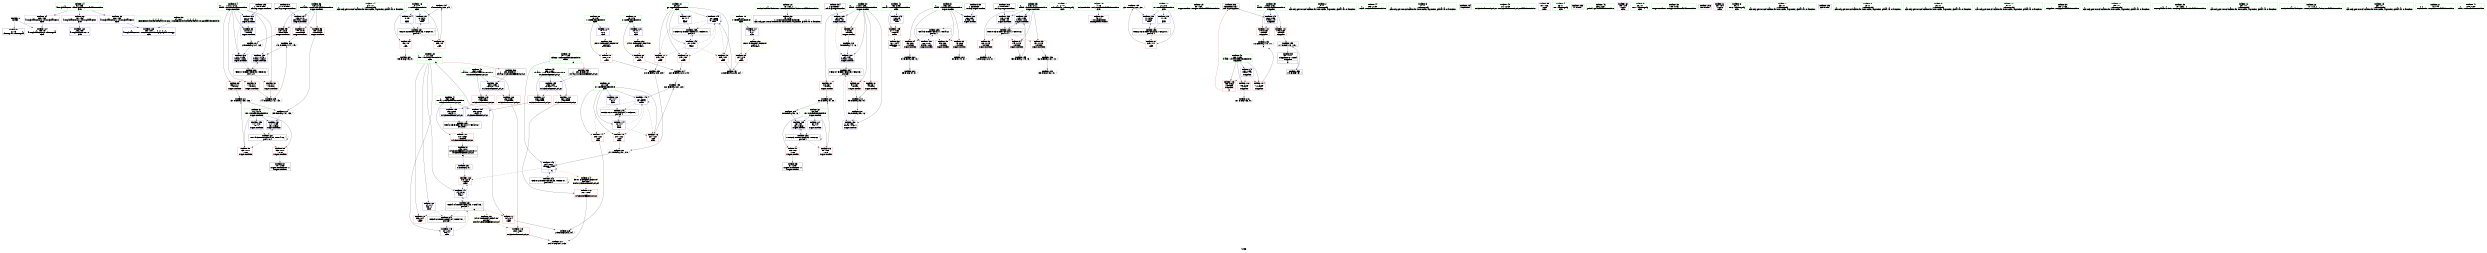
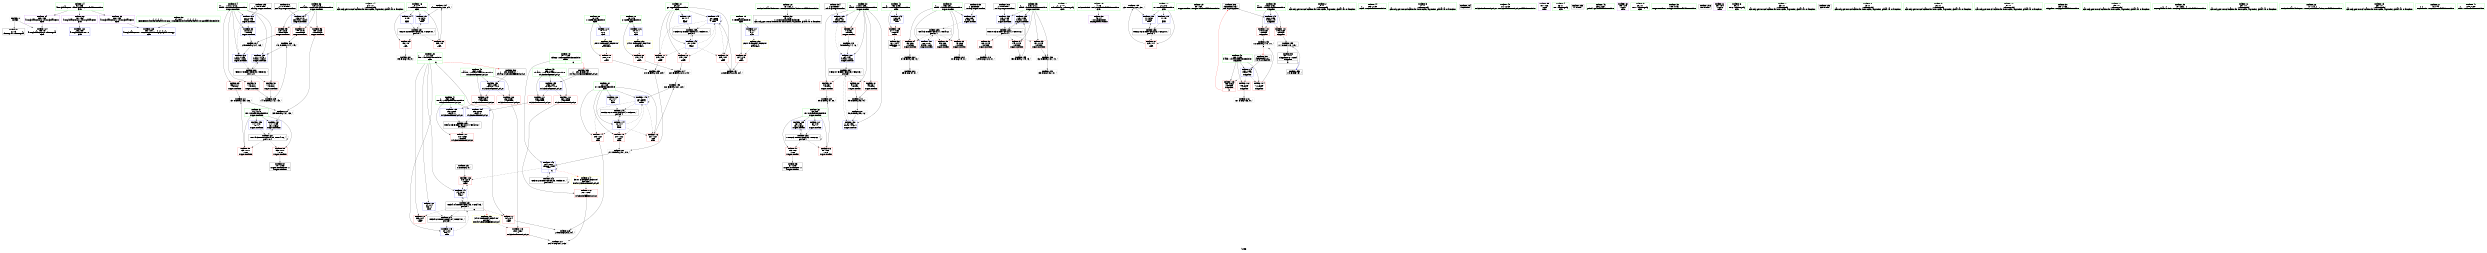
(993, 17) -> (1045, 32)
none -> (1263, 58)
(959, 59) -> (959, 59)
(791, 113) -> none
(463, 152) -> none
